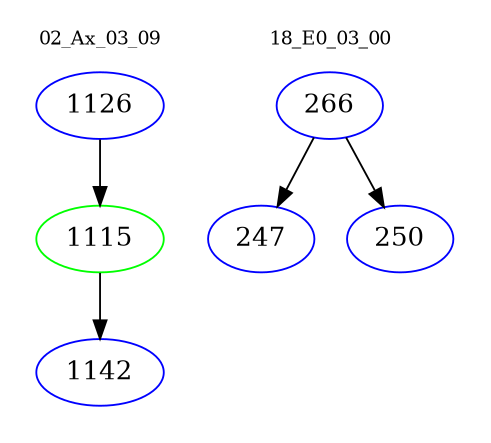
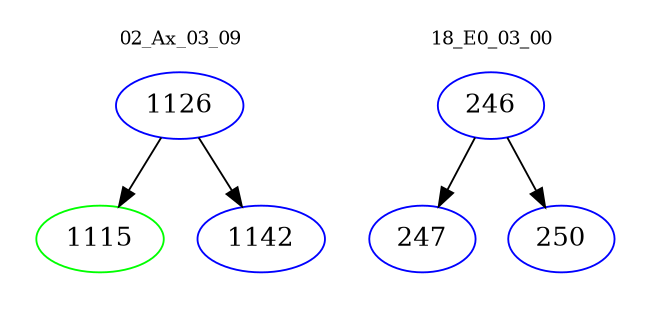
(330, 106) -> (491, 106)
(100, 297) -> (215, 164)
